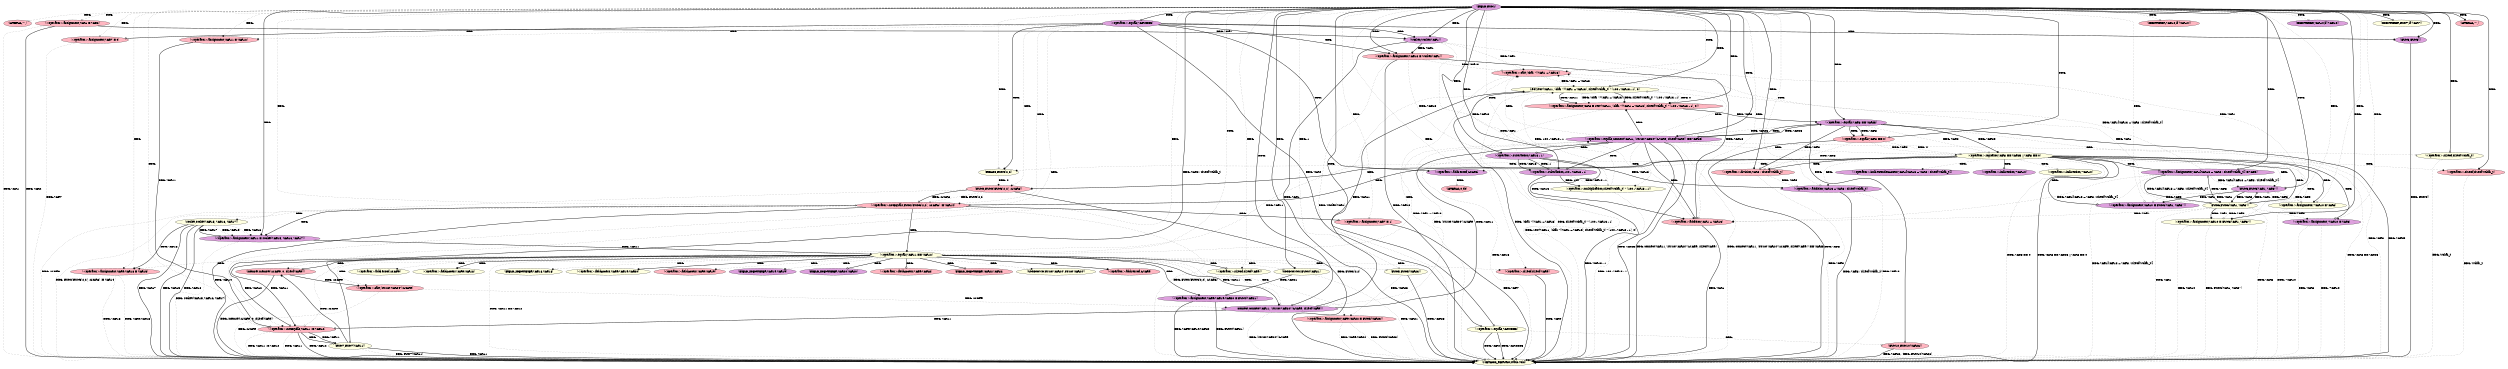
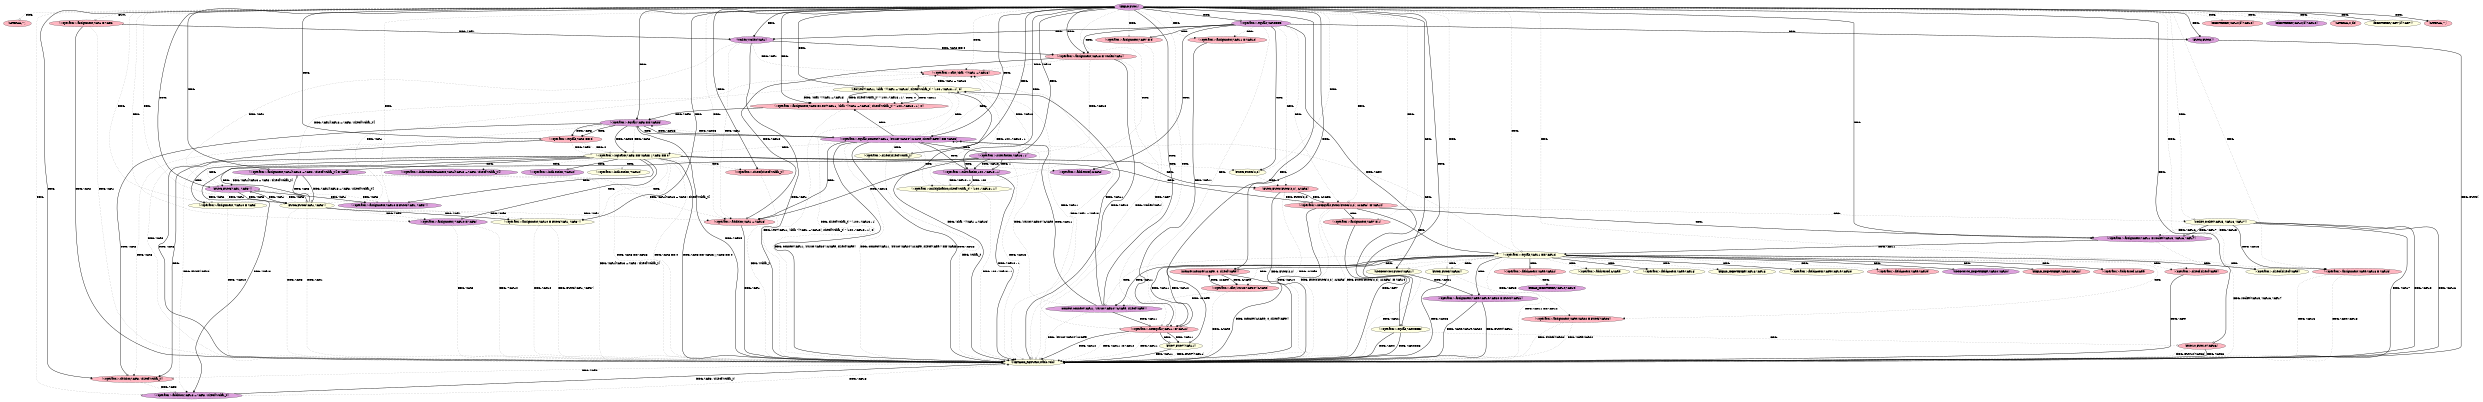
none -> (1763, 9)
(110, 15) -> (122, 15)
(2401, 23) -> (2393, 23)
(1426, 48) -> (954, 48)
(1280, 139) -> (1429, 139)
(1304, 139) -> (1453, 139)
(1812, 155) -> (242, 152)
(999, 172) -> (1248, 172)
(1202, 172) -> (1284, 172)
(1830, 172) -> (197, 272)
(1457, 180) -> (1739, 9)
(977, 214) -> (1321, 79)
(835, 263) -> (1540, 280)
(833, 272) -> (1981, 272)
(1056, 272) -> none
(316, 309) -> (1213, 283)
(1828, 345) -> (588, 369)
